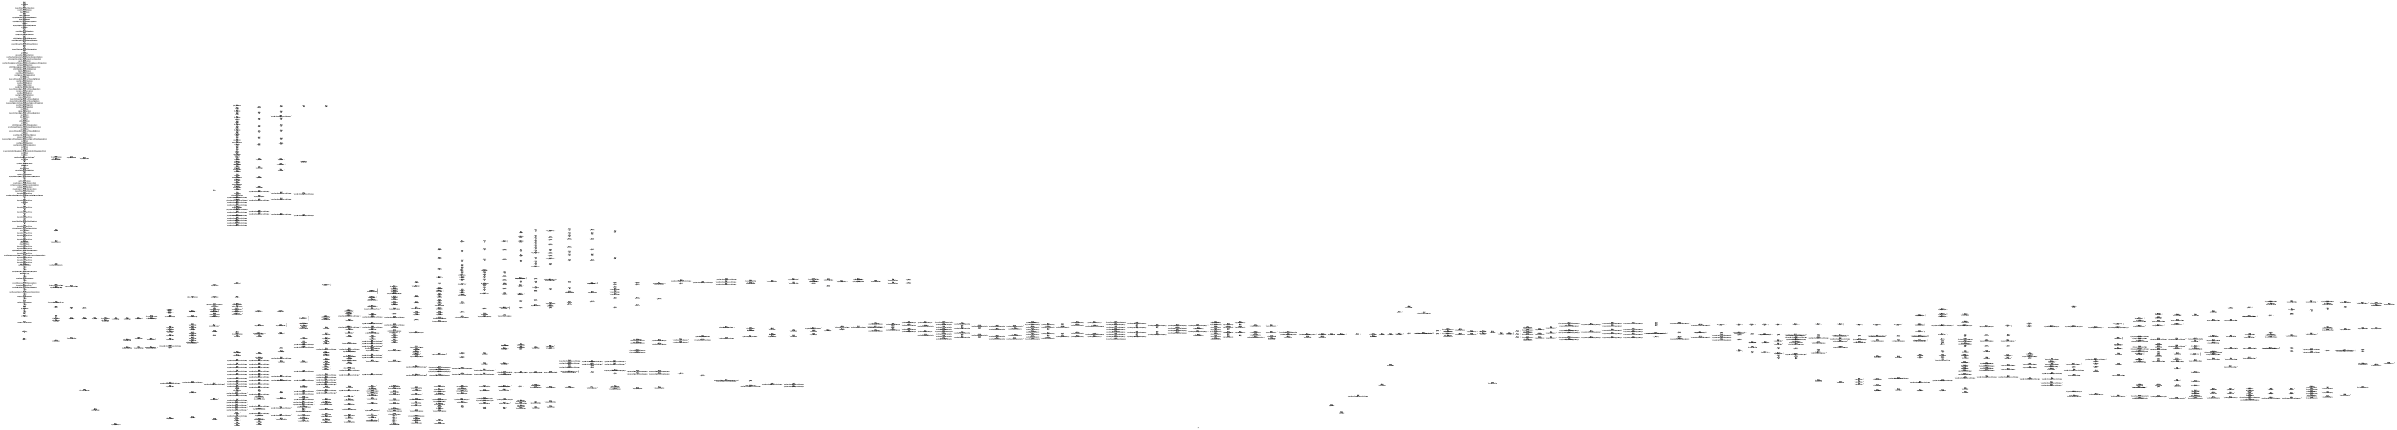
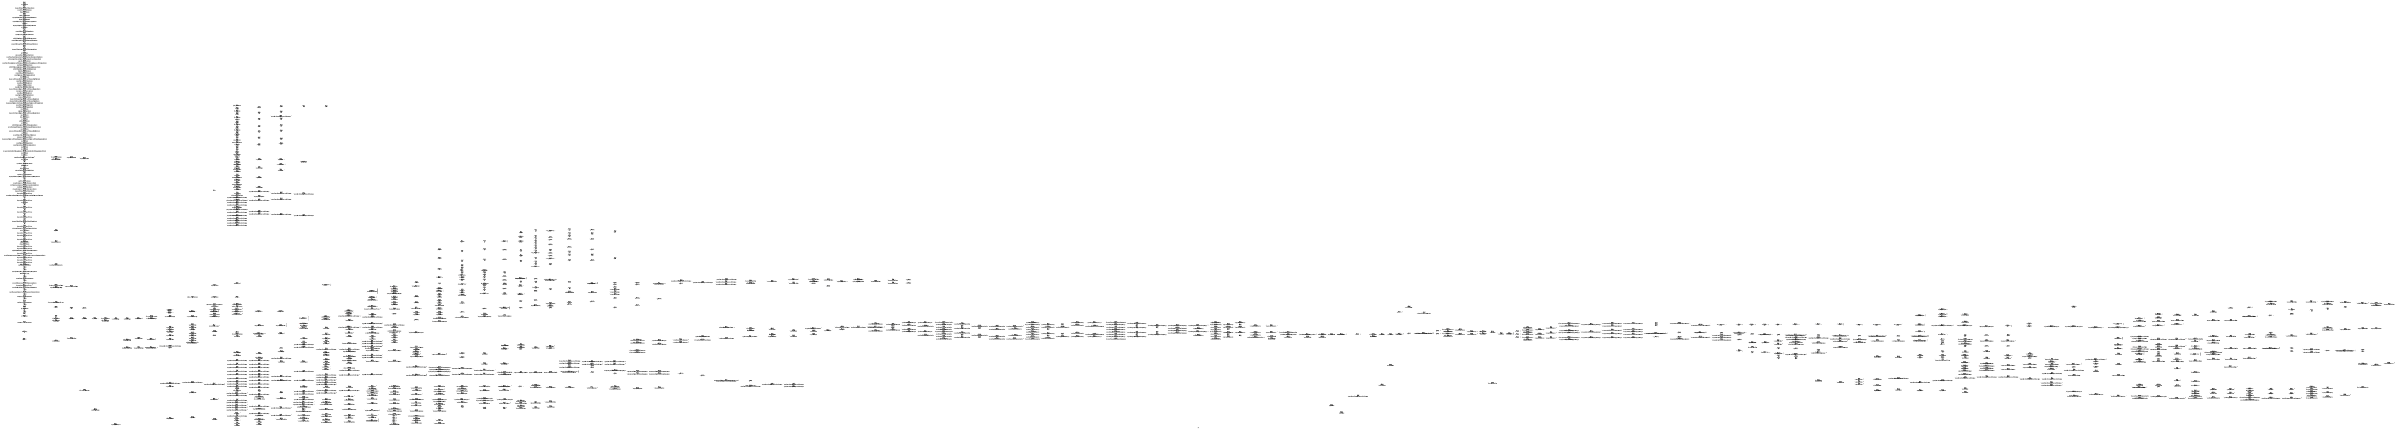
(394, 317) -> none
